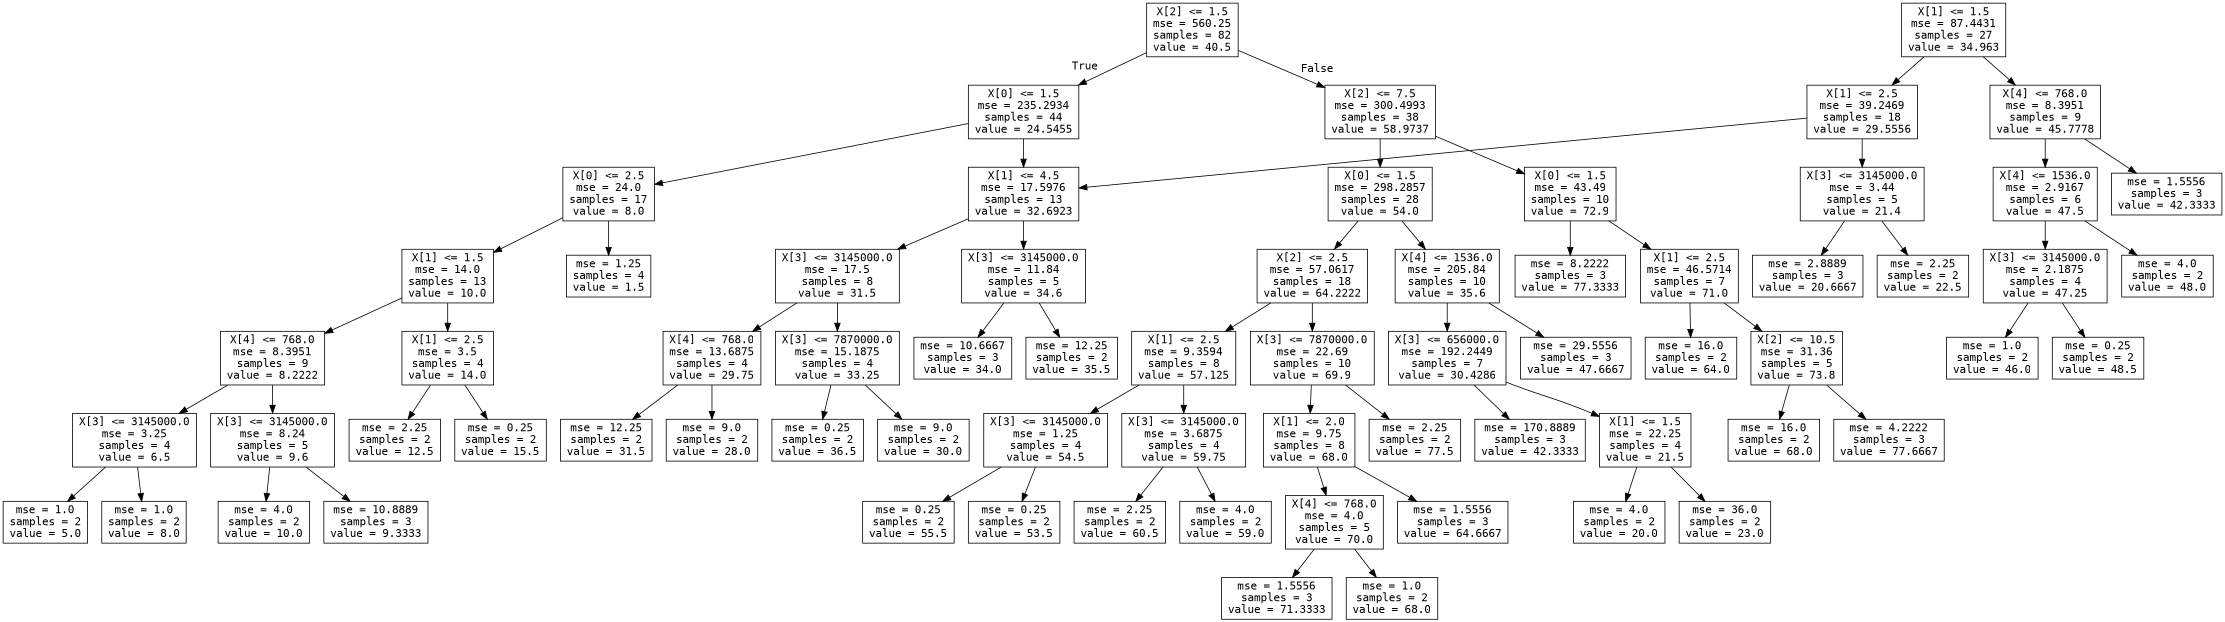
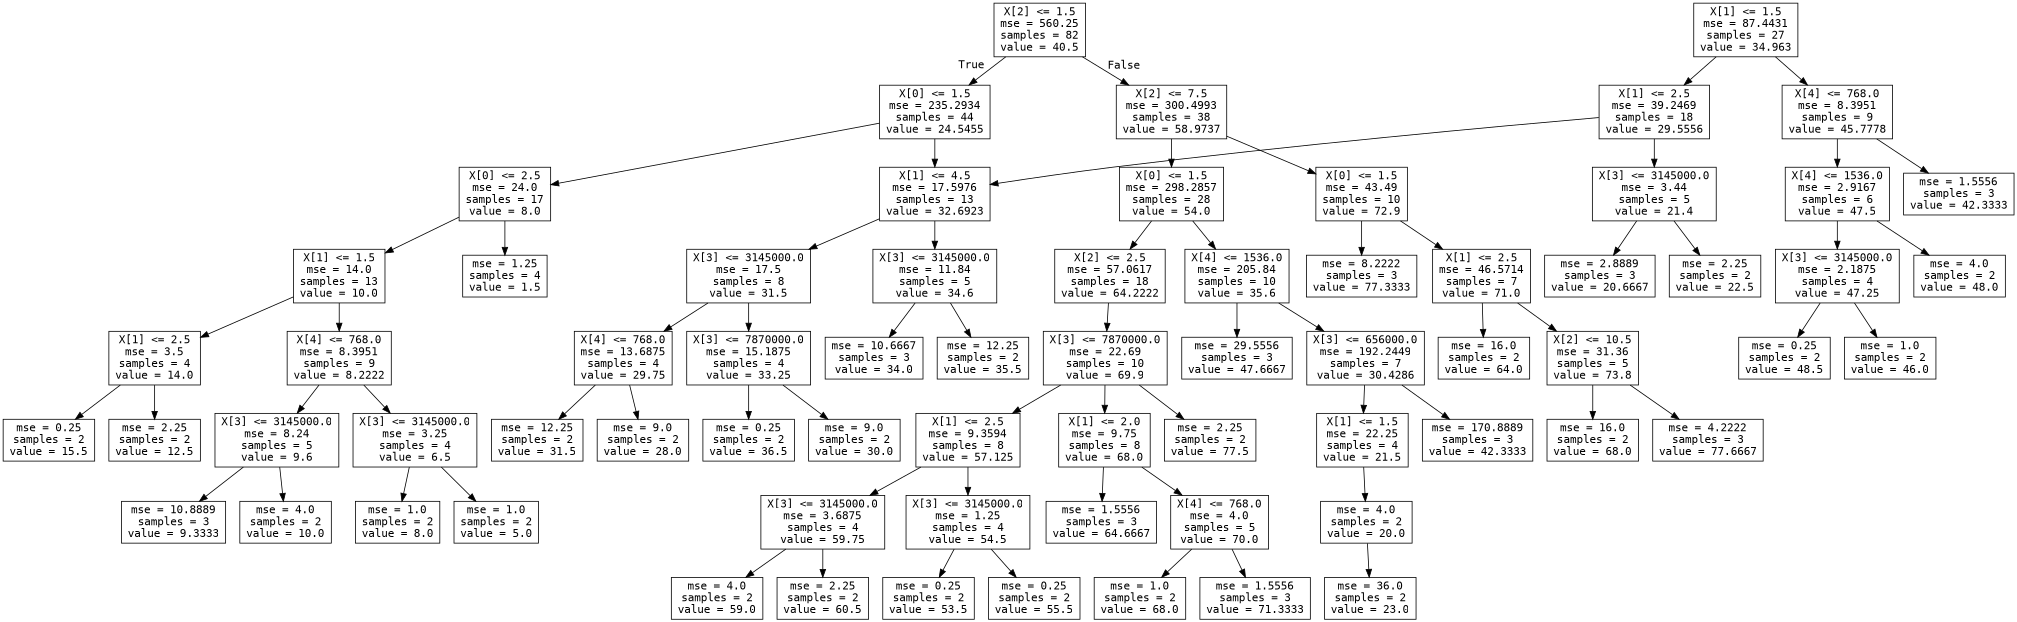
(1251, 315) -> (1040, 397)
(1685, 481) -> (1368, 556)
